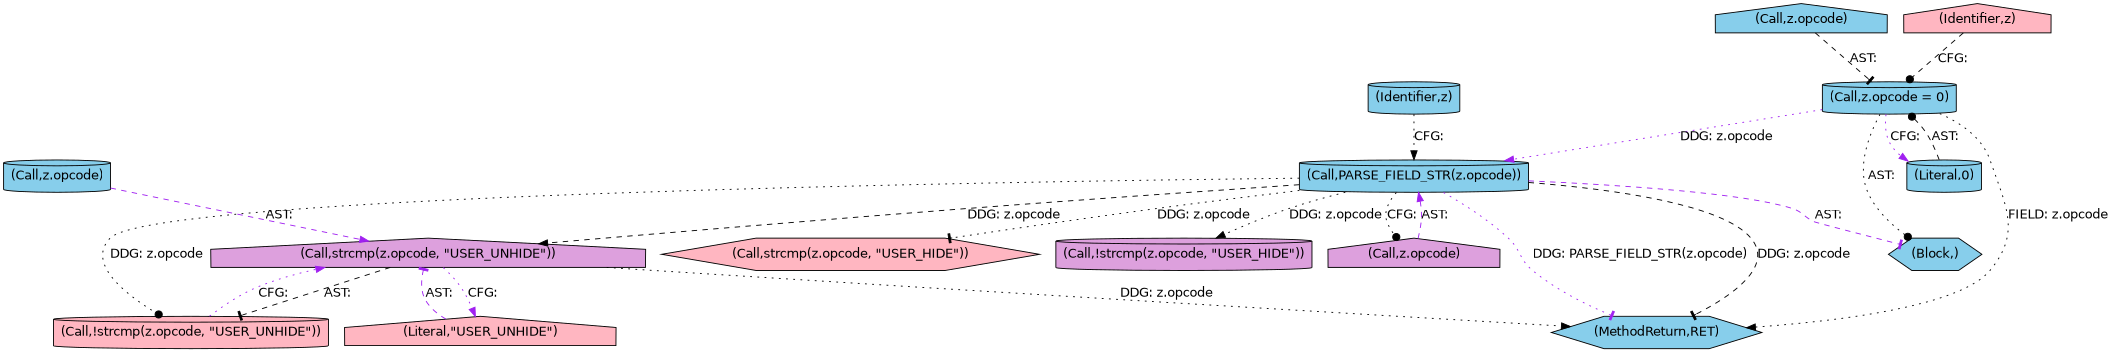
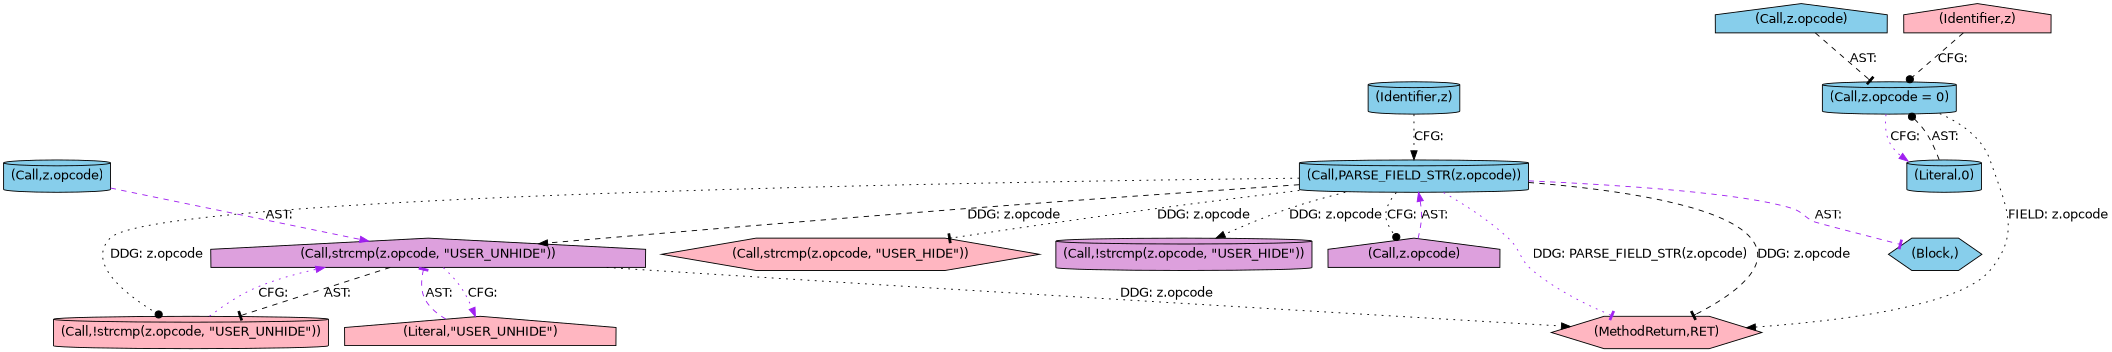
(1668, 134) -> none
(1864, 180) -> none
(1657, 332) -> (1657, 332)
